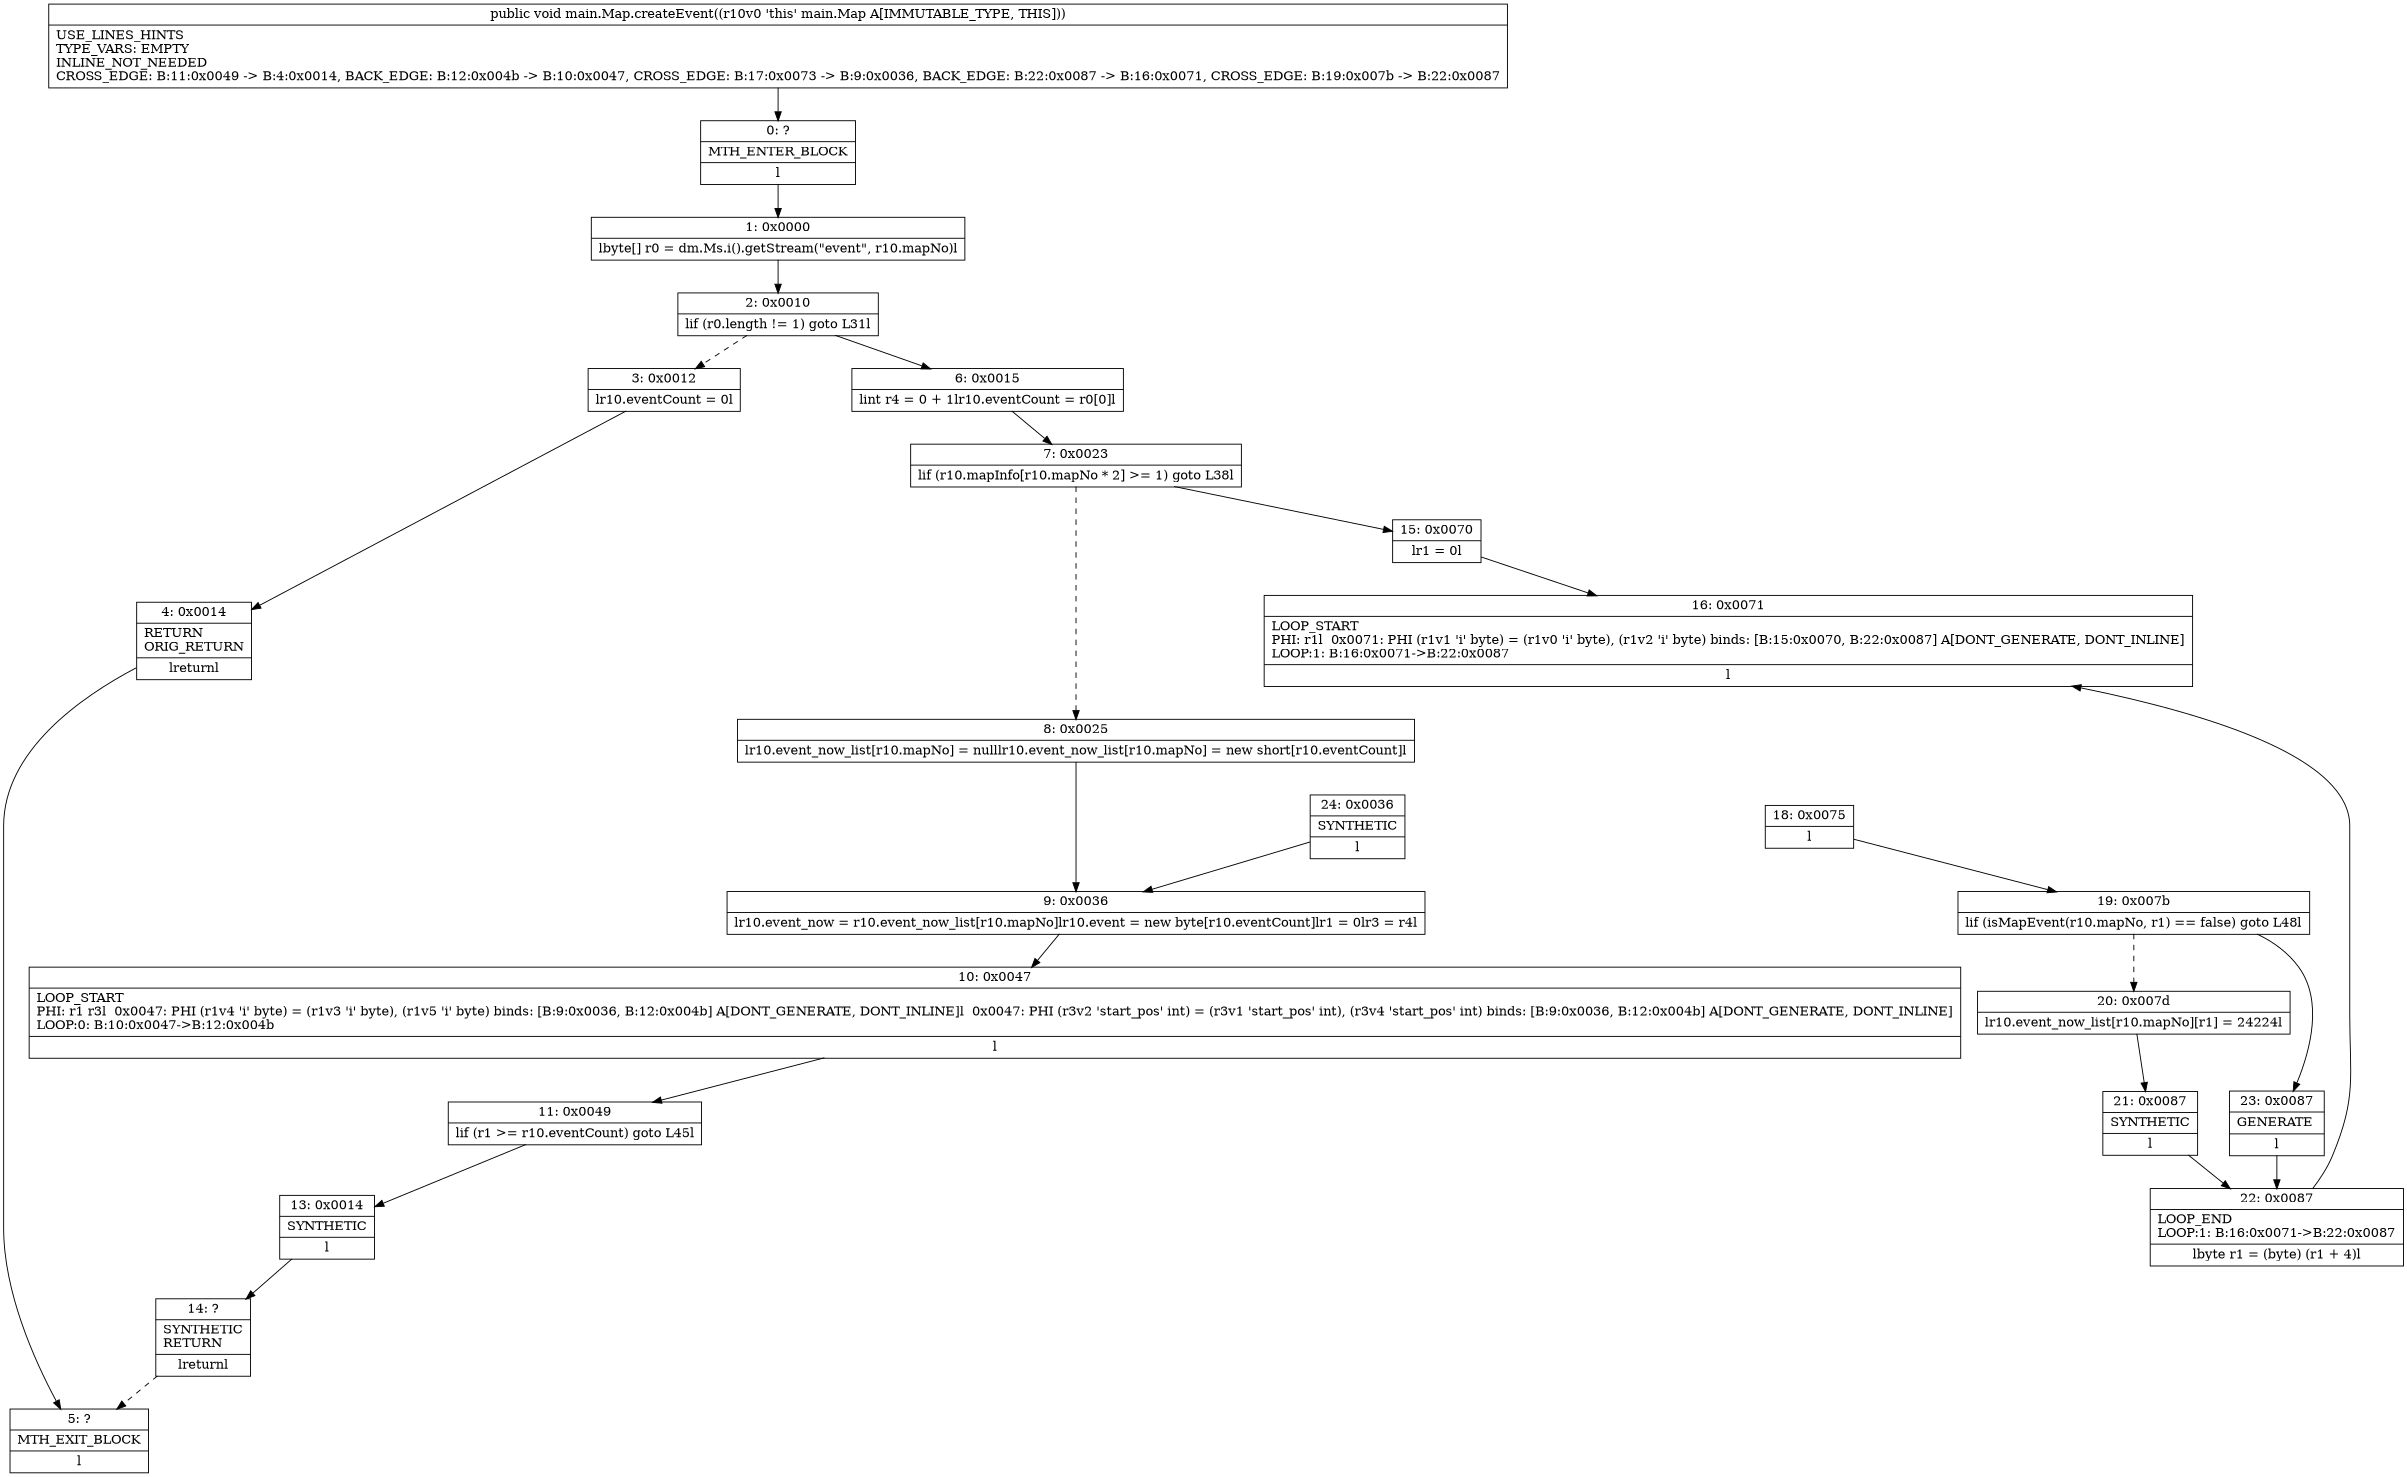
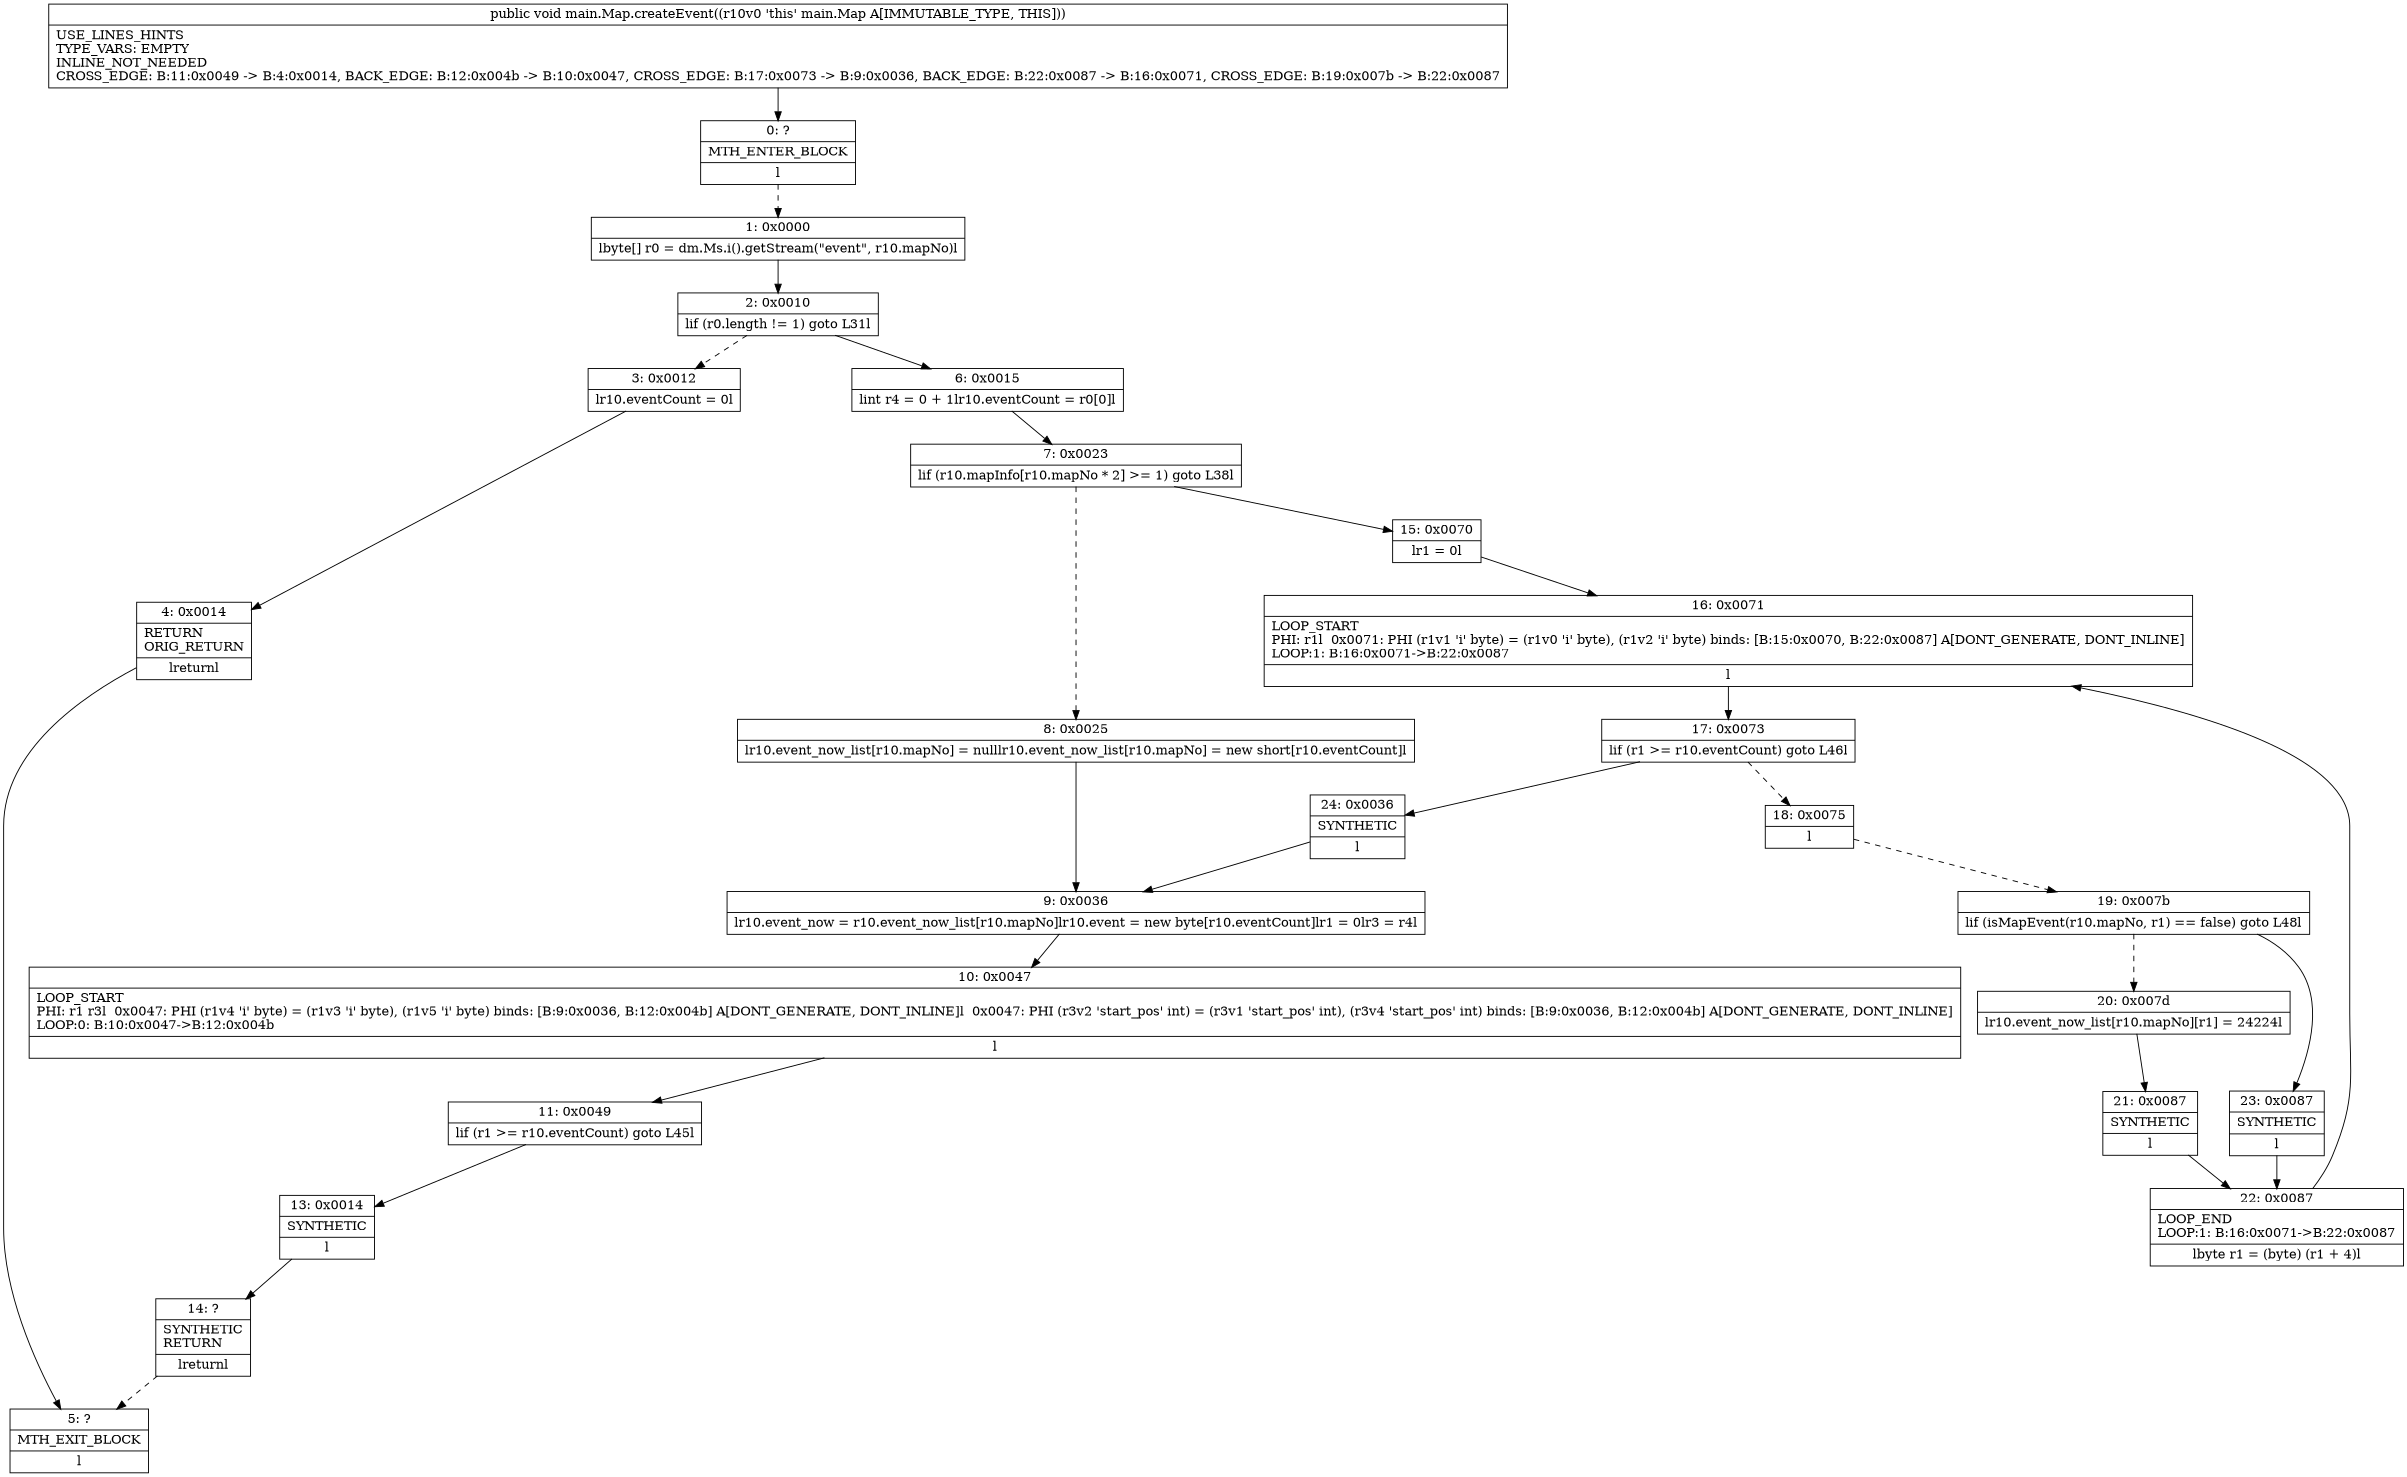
(778, 196) -> (778, 196)
none -> (1728, 741)
(1951, 864) -> (1951, 864)
(2275, 1122) -> (2277, 1122)
